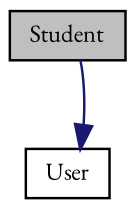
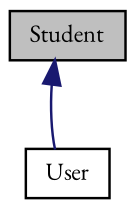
(84, 92) -> (51, 117)
